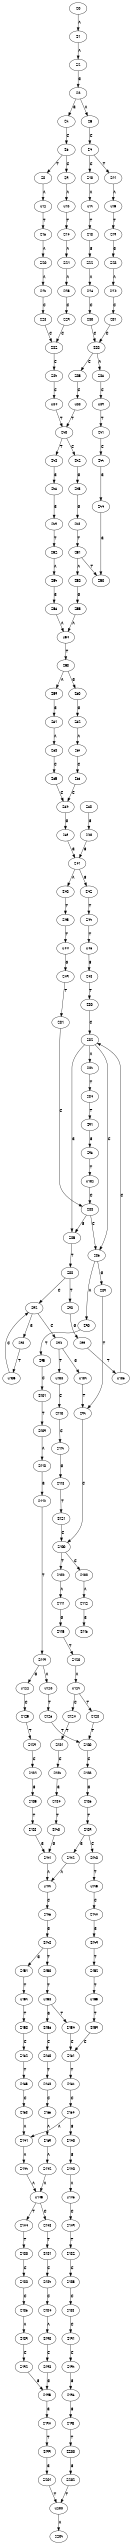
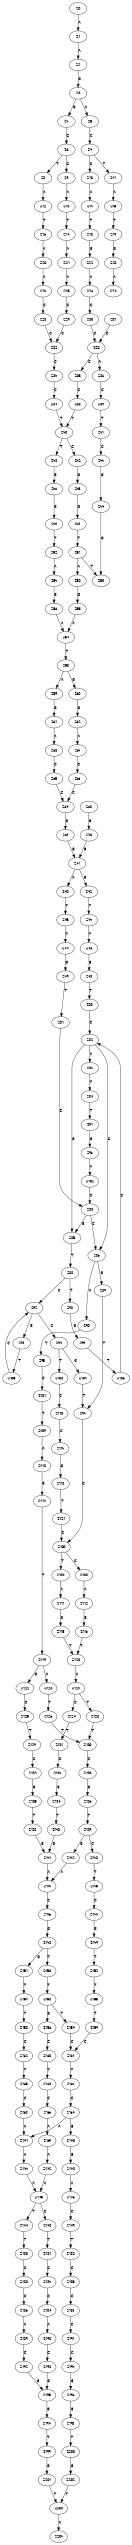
(113, 304) -> none
none -> (80, 1644)
